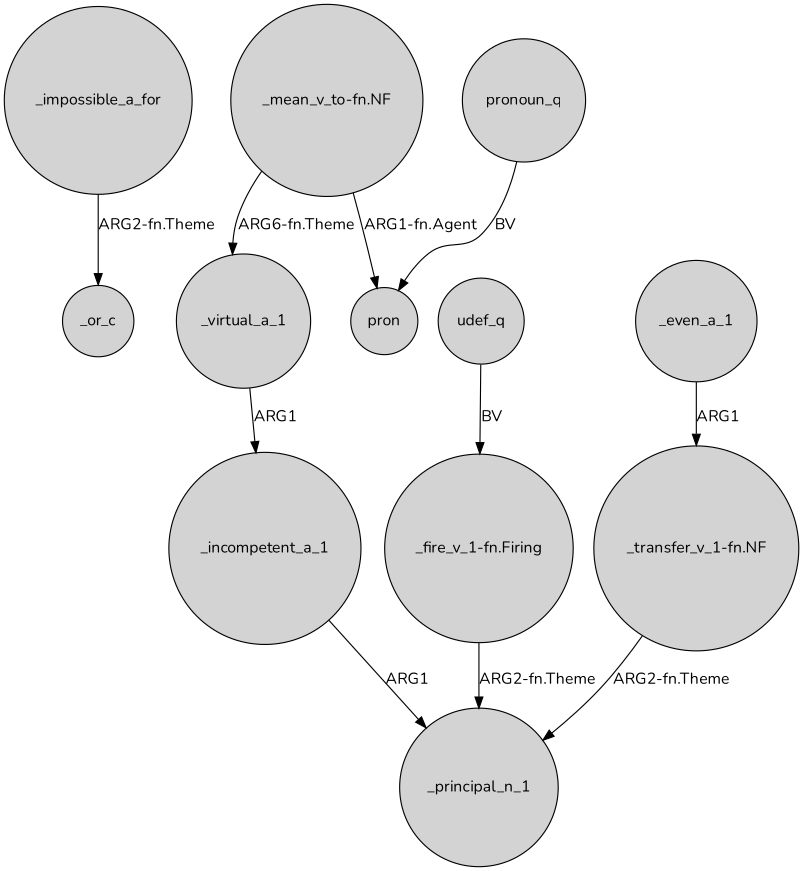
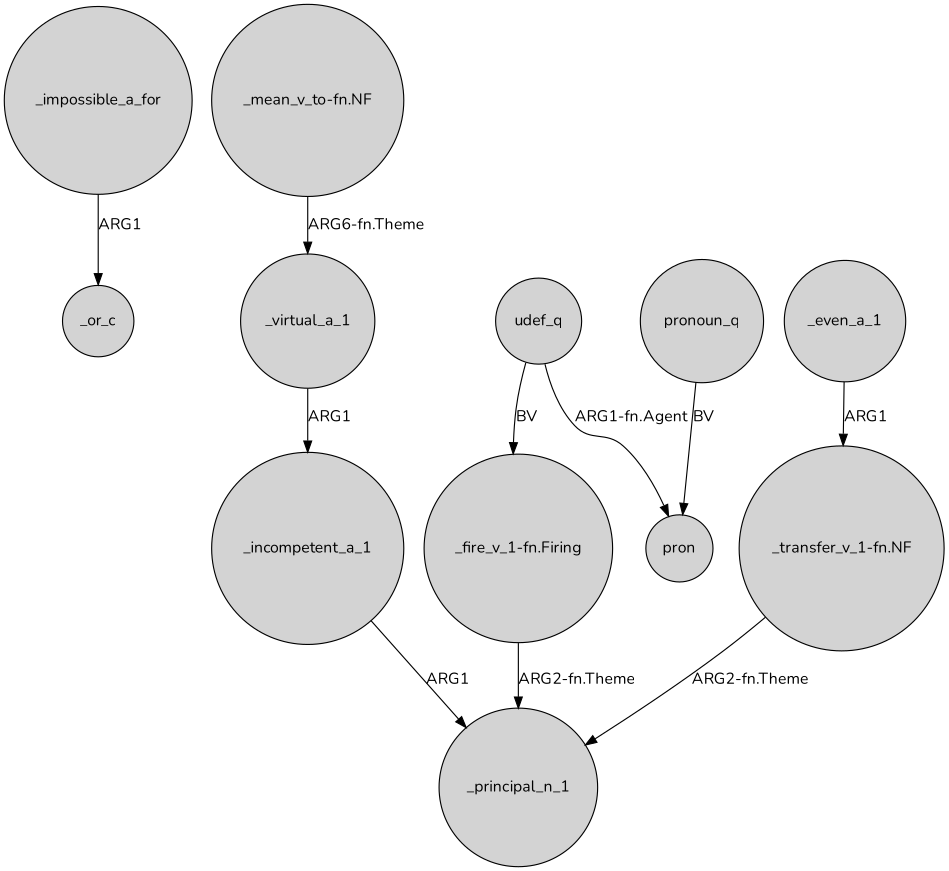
(157, 225) -> (120, 225)
(364, 235) -> (600, 437)
